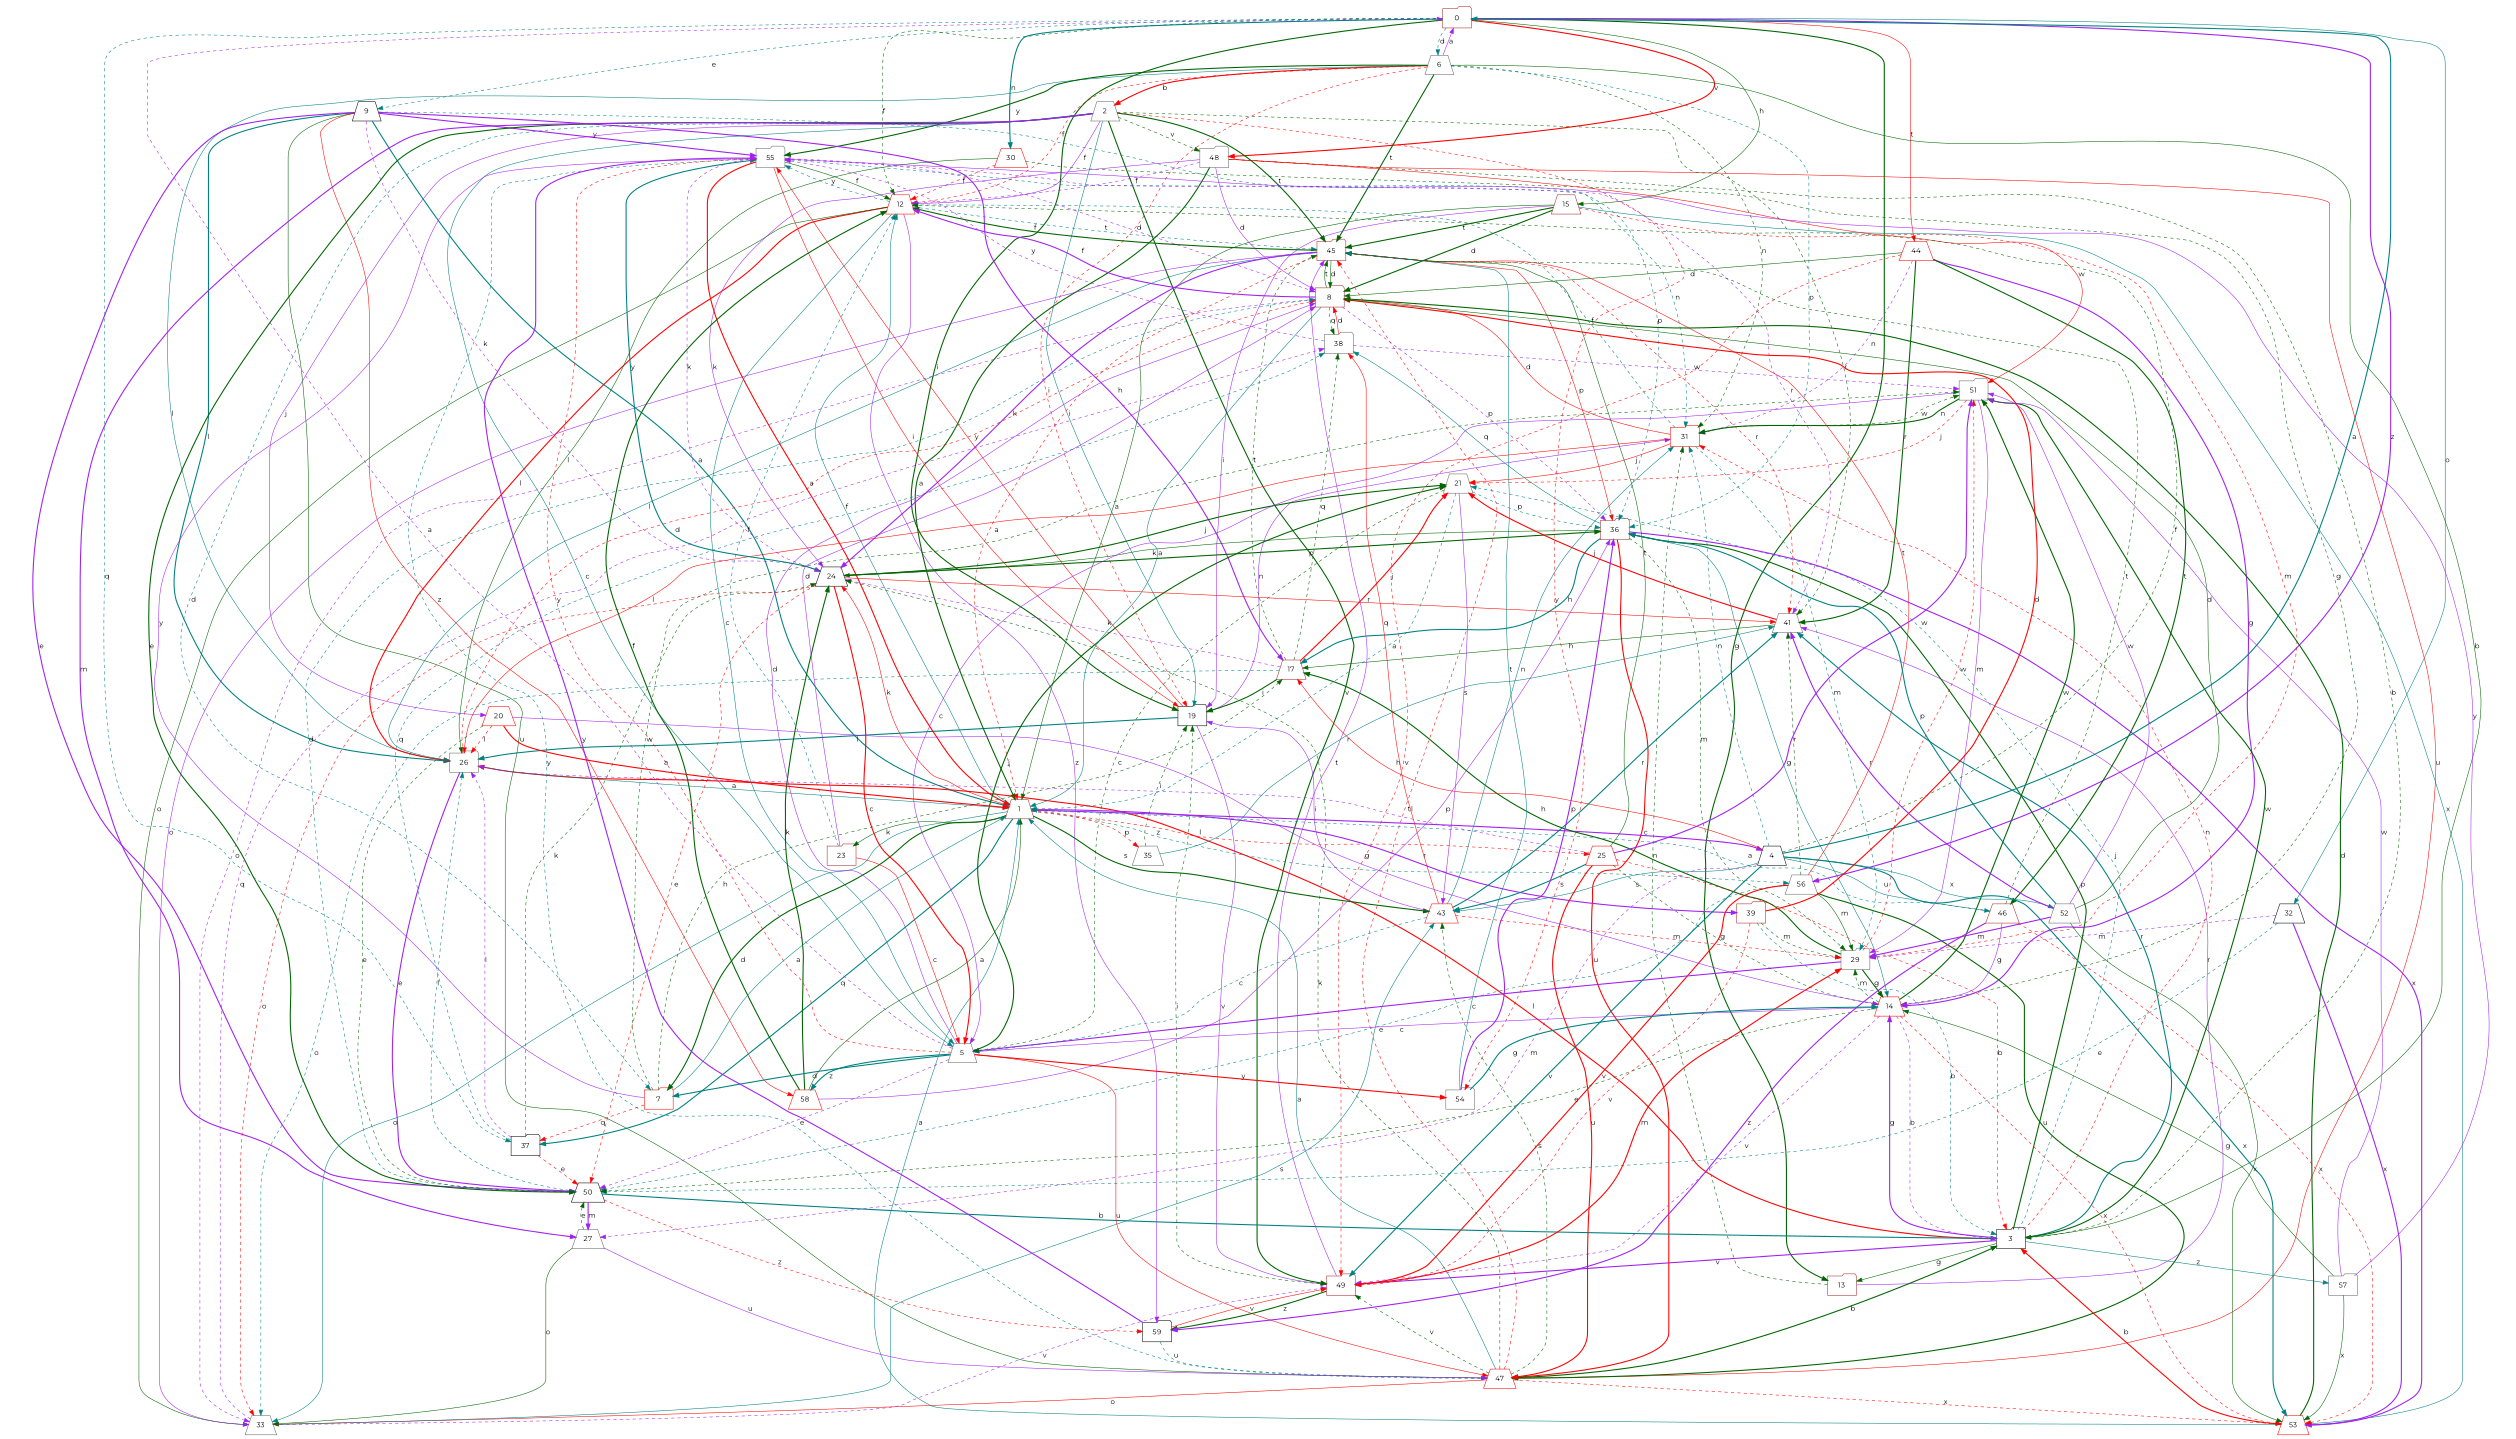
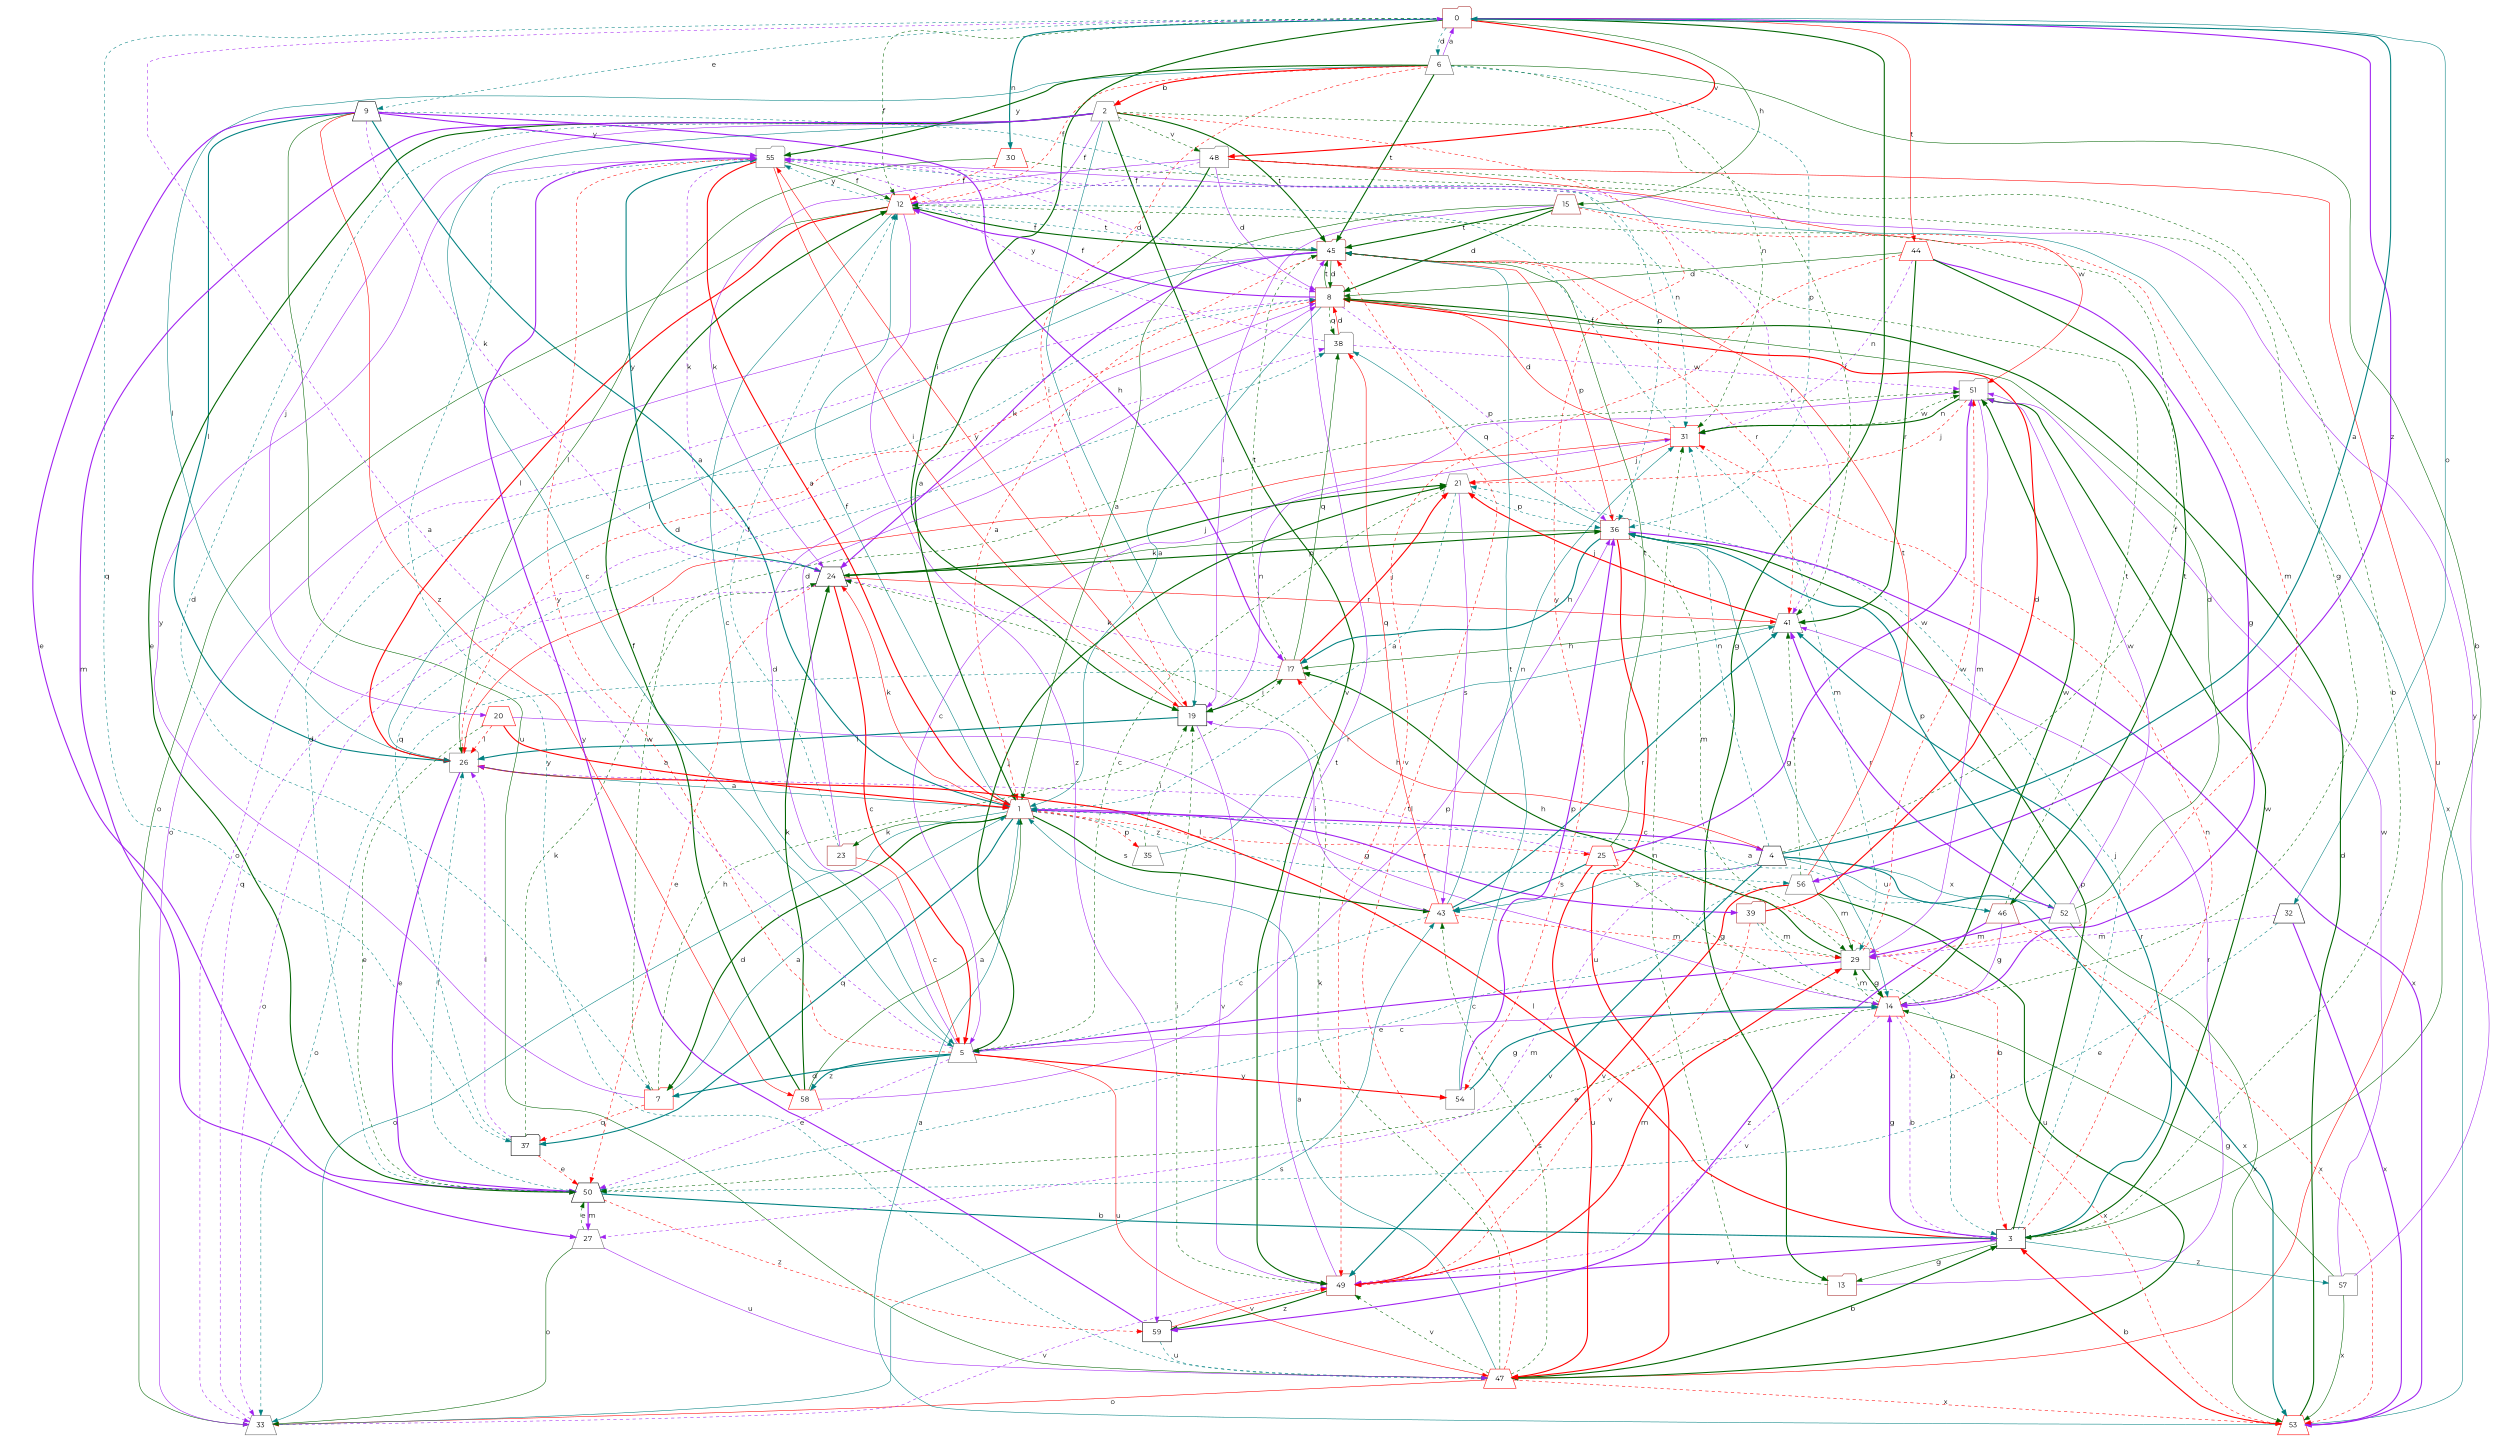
(1320, 510) -> (1320, 510)
(308, 822) -> (308, 822)
